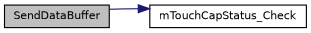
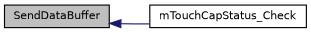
(124, 9) -> (135, 24)
